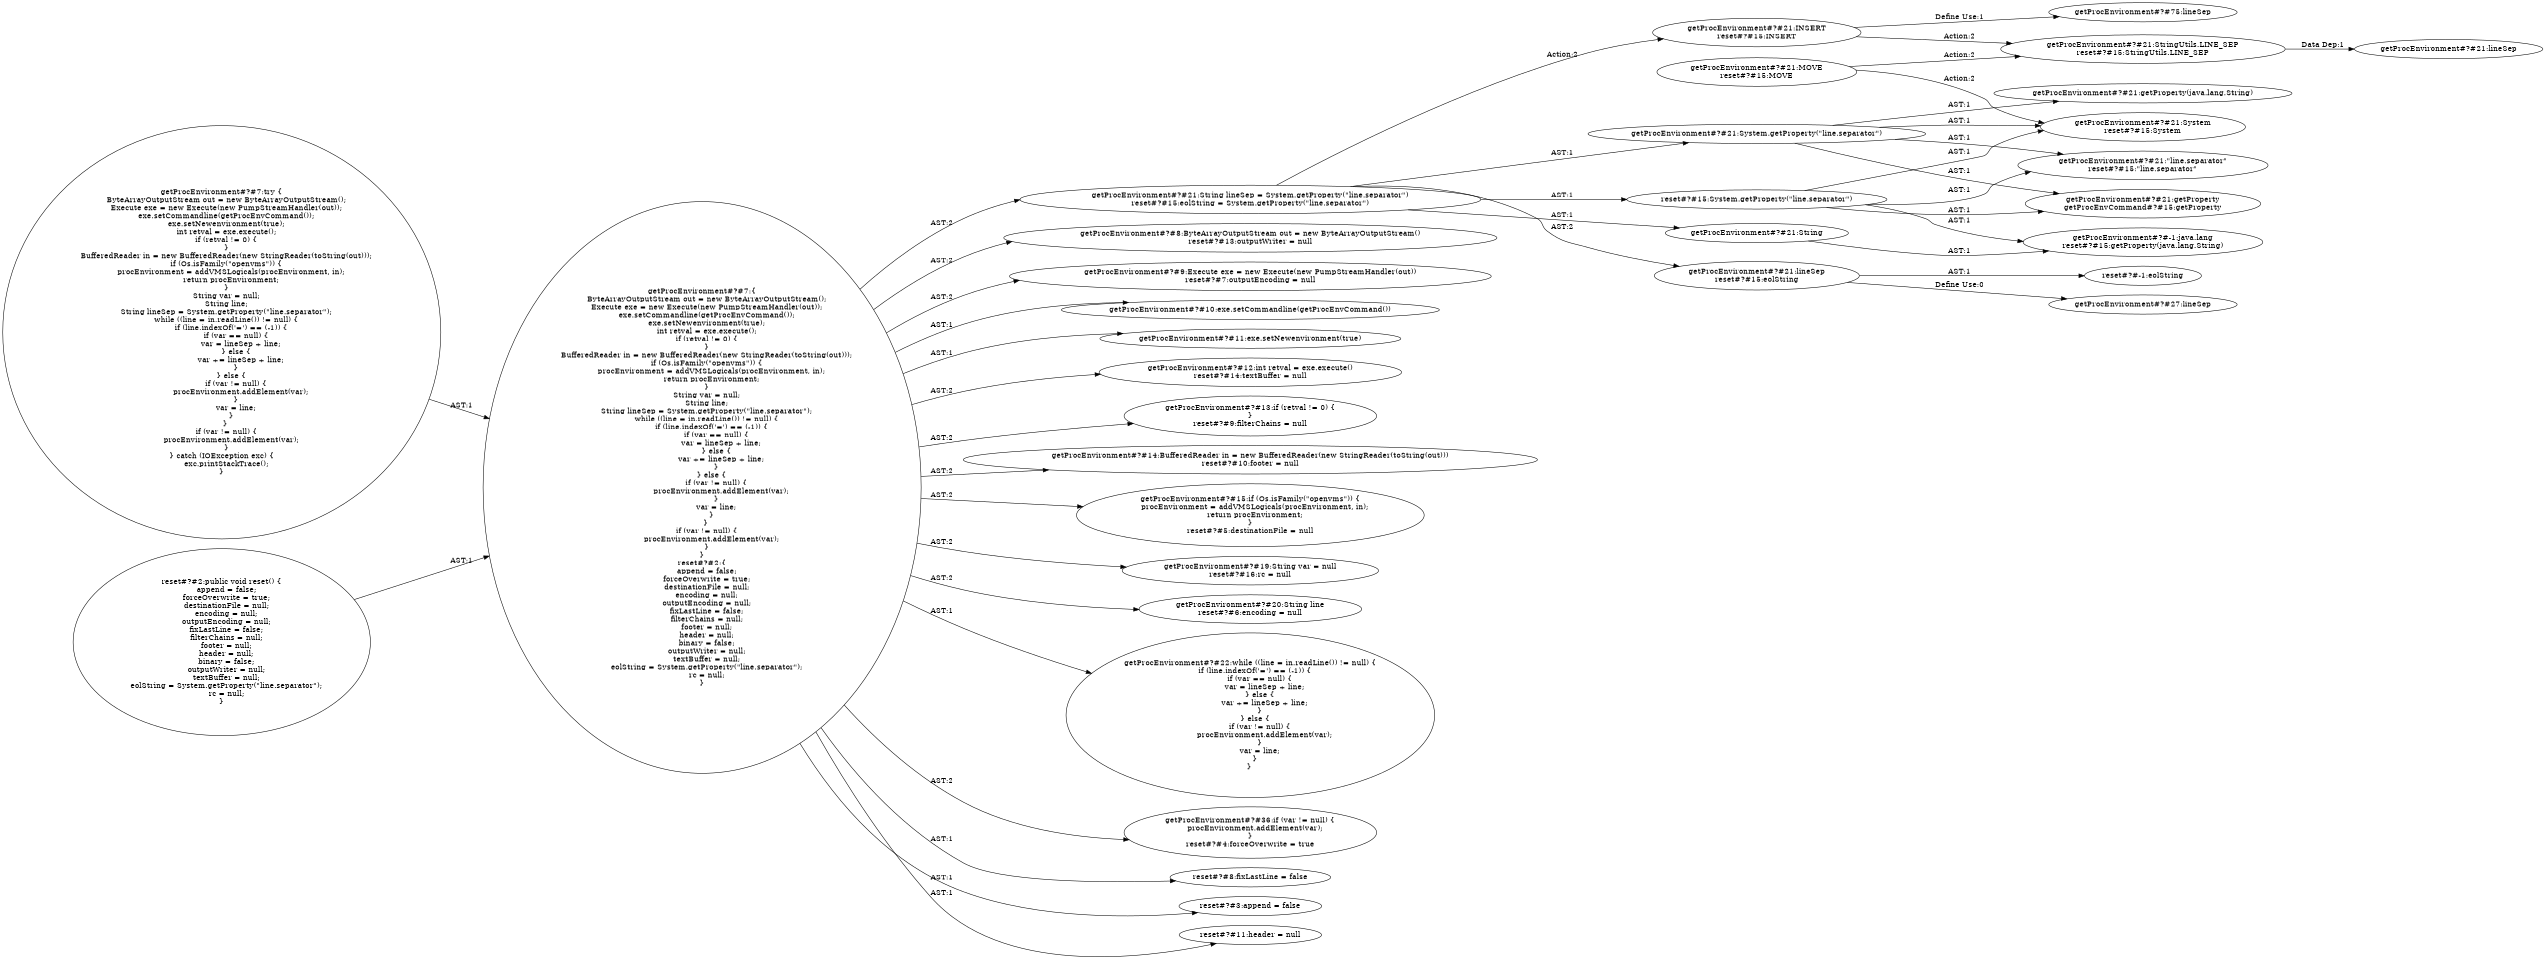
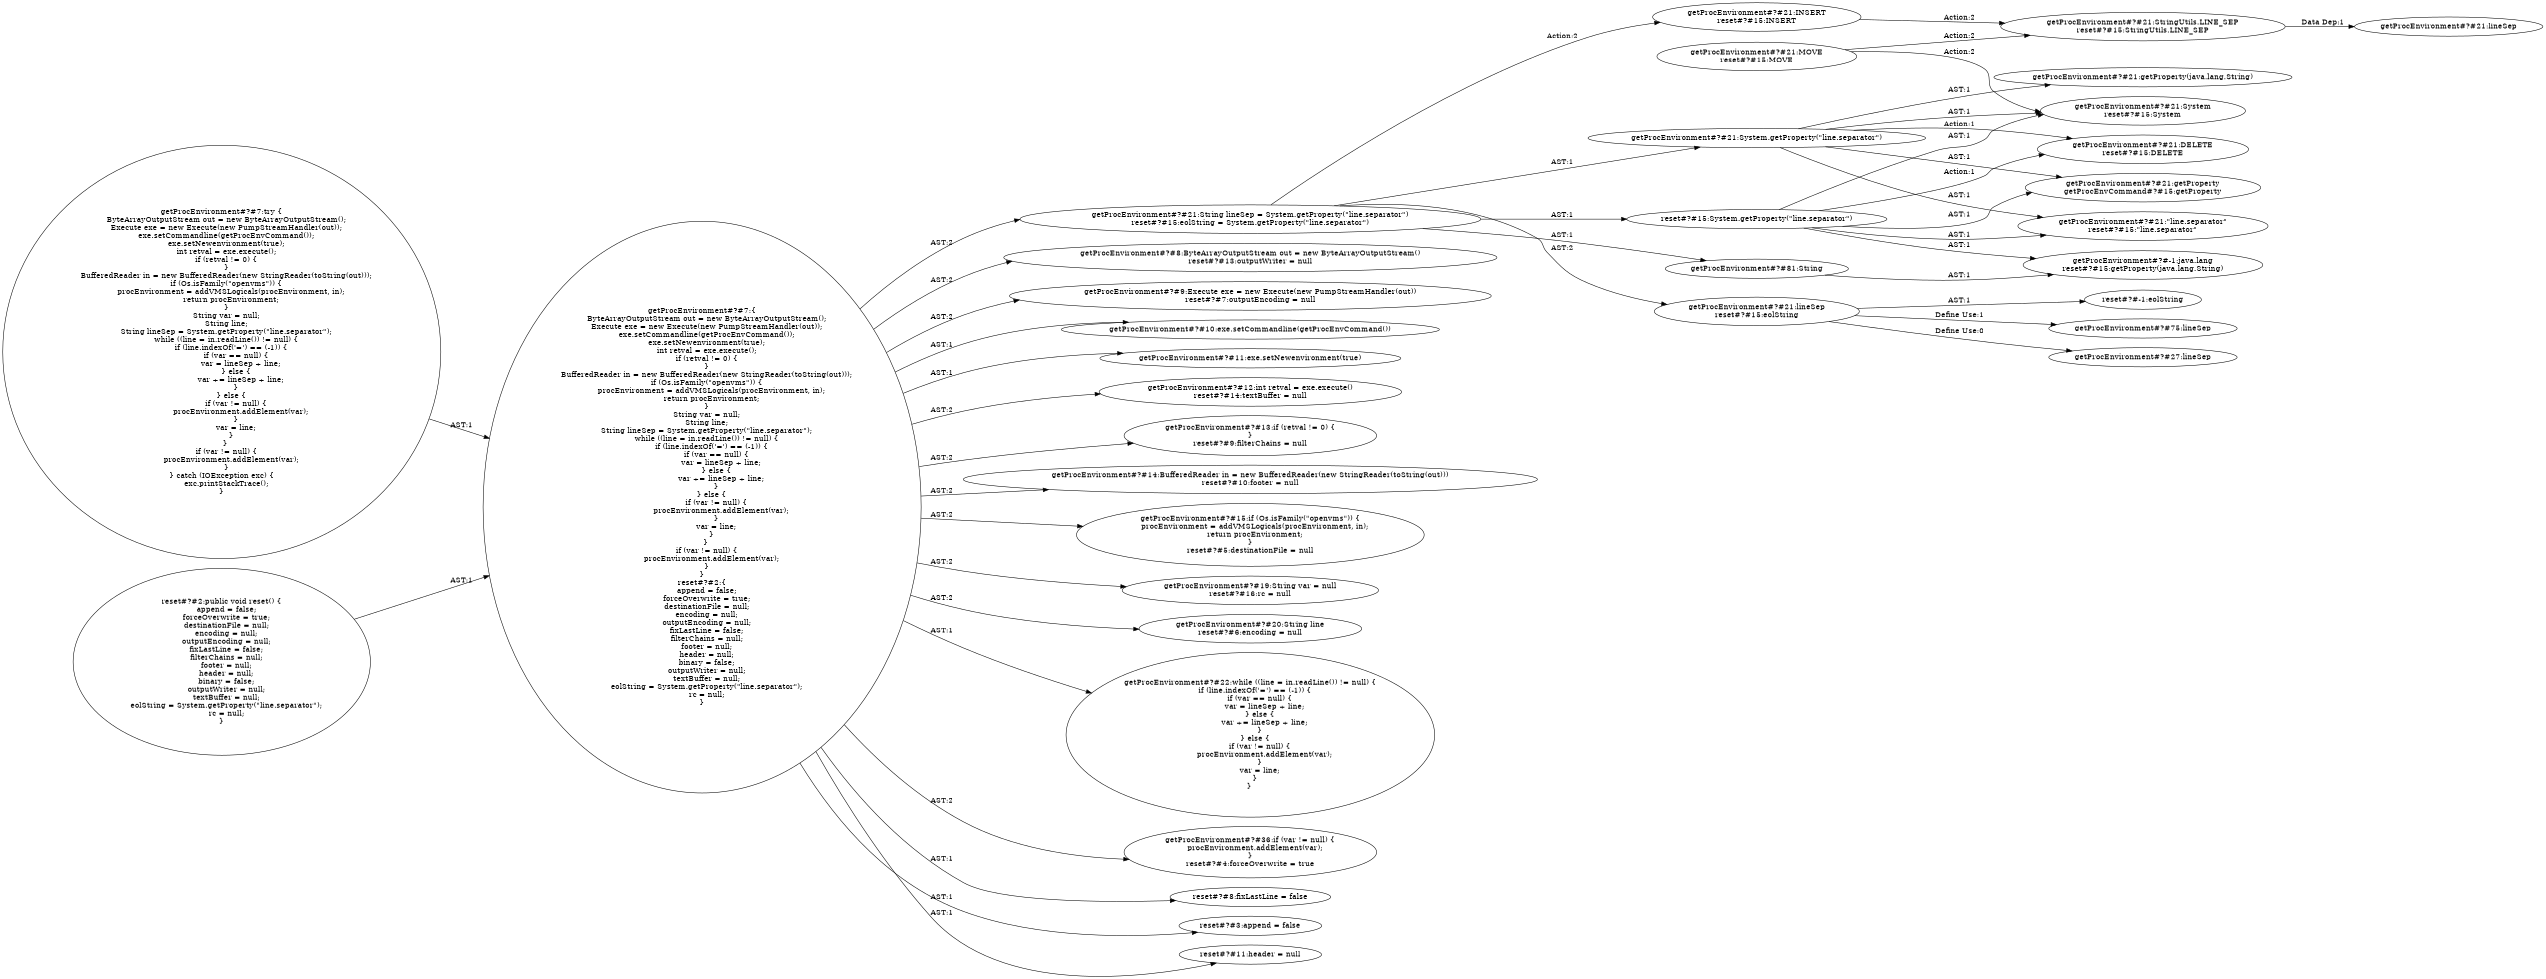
(1954, 22) -> (1953, 320)
none -> (2143, 149)
(1757, 233) -> (1757, 269)
